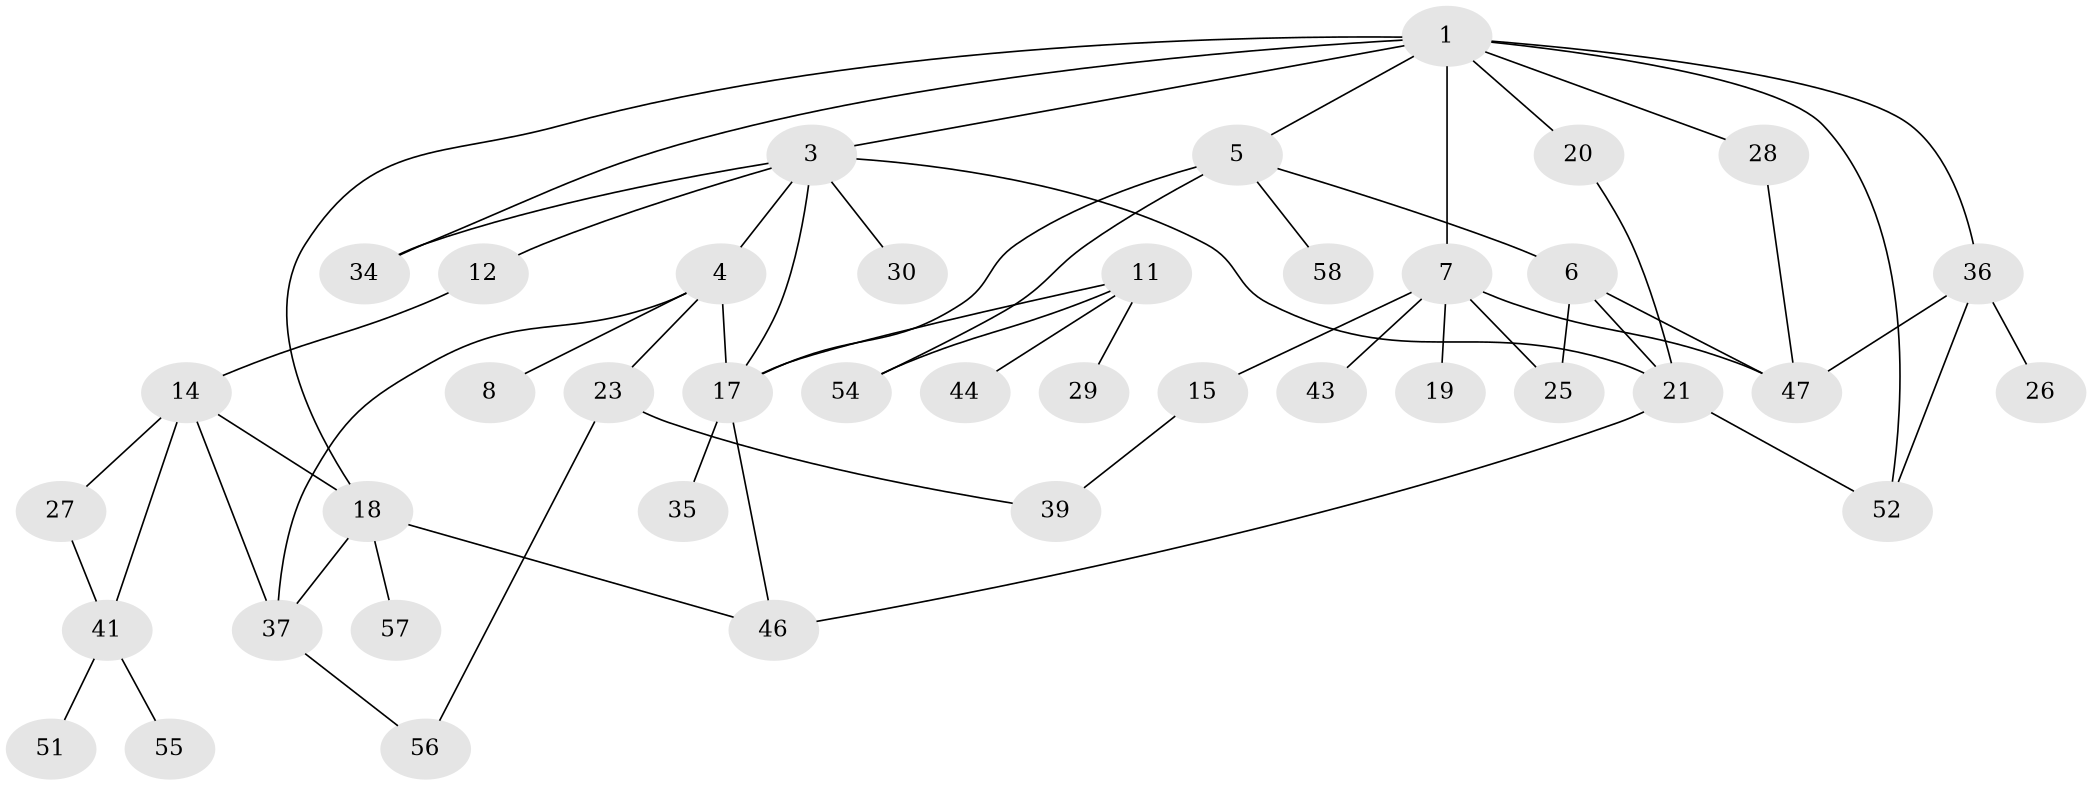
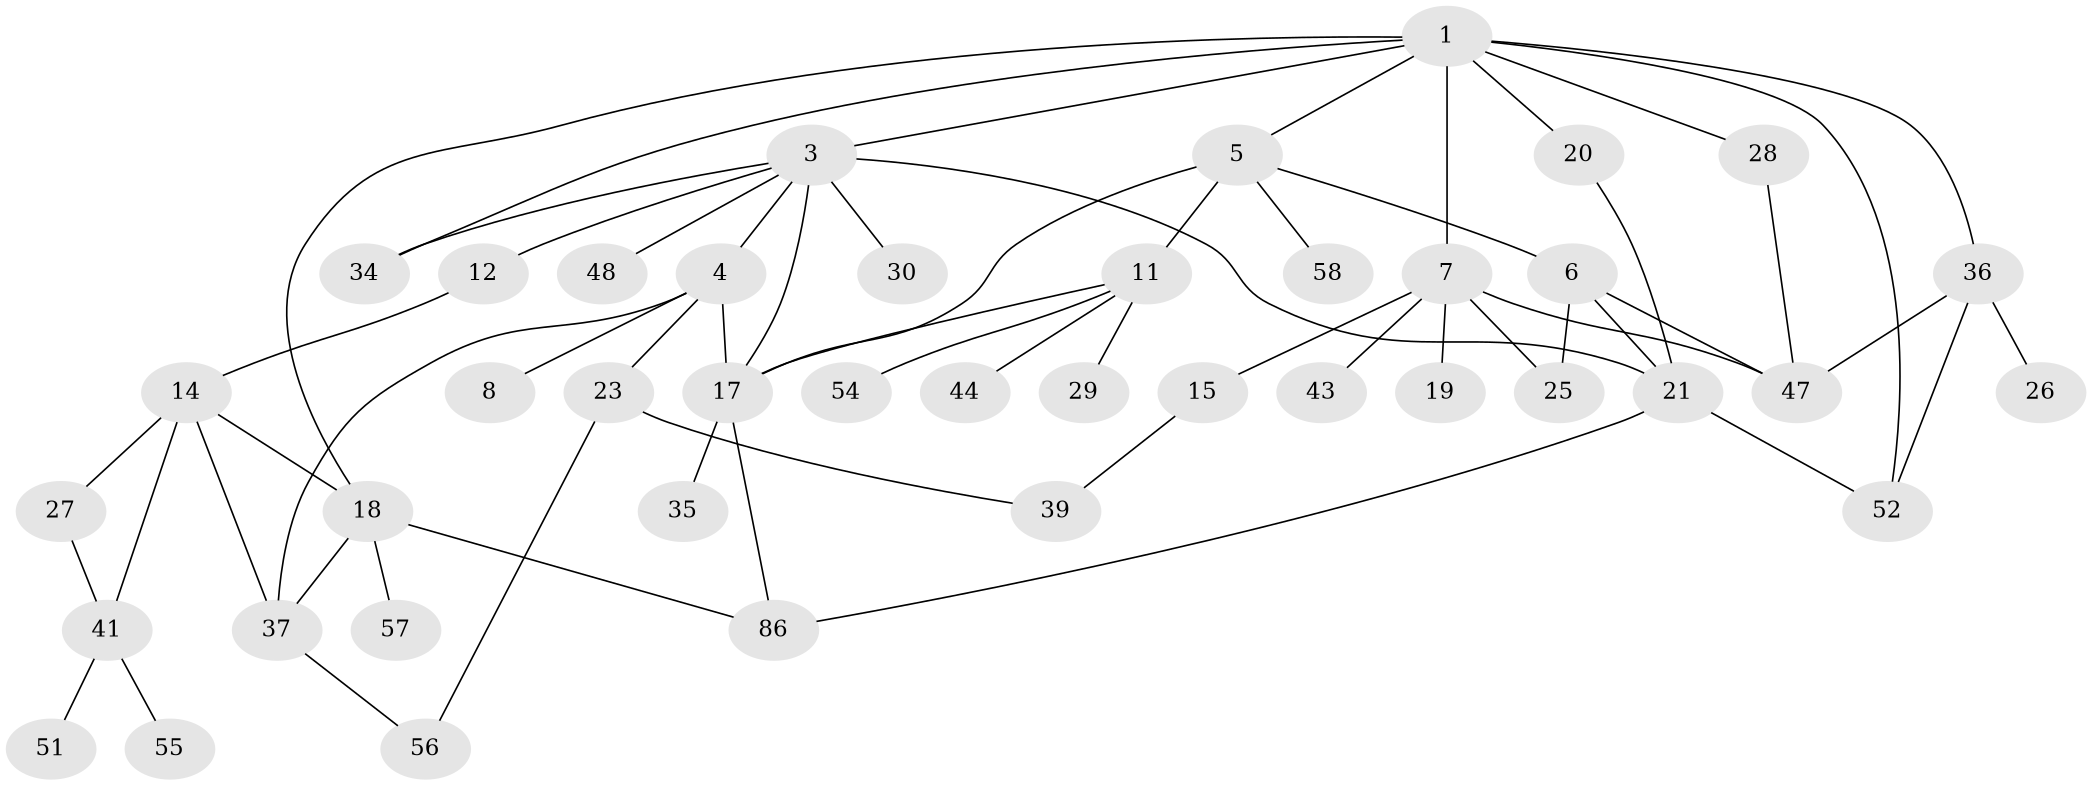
none -> (602, 274)
(1046, 280) -> (1192, 215)
(774, 630) -> (774, 630)
